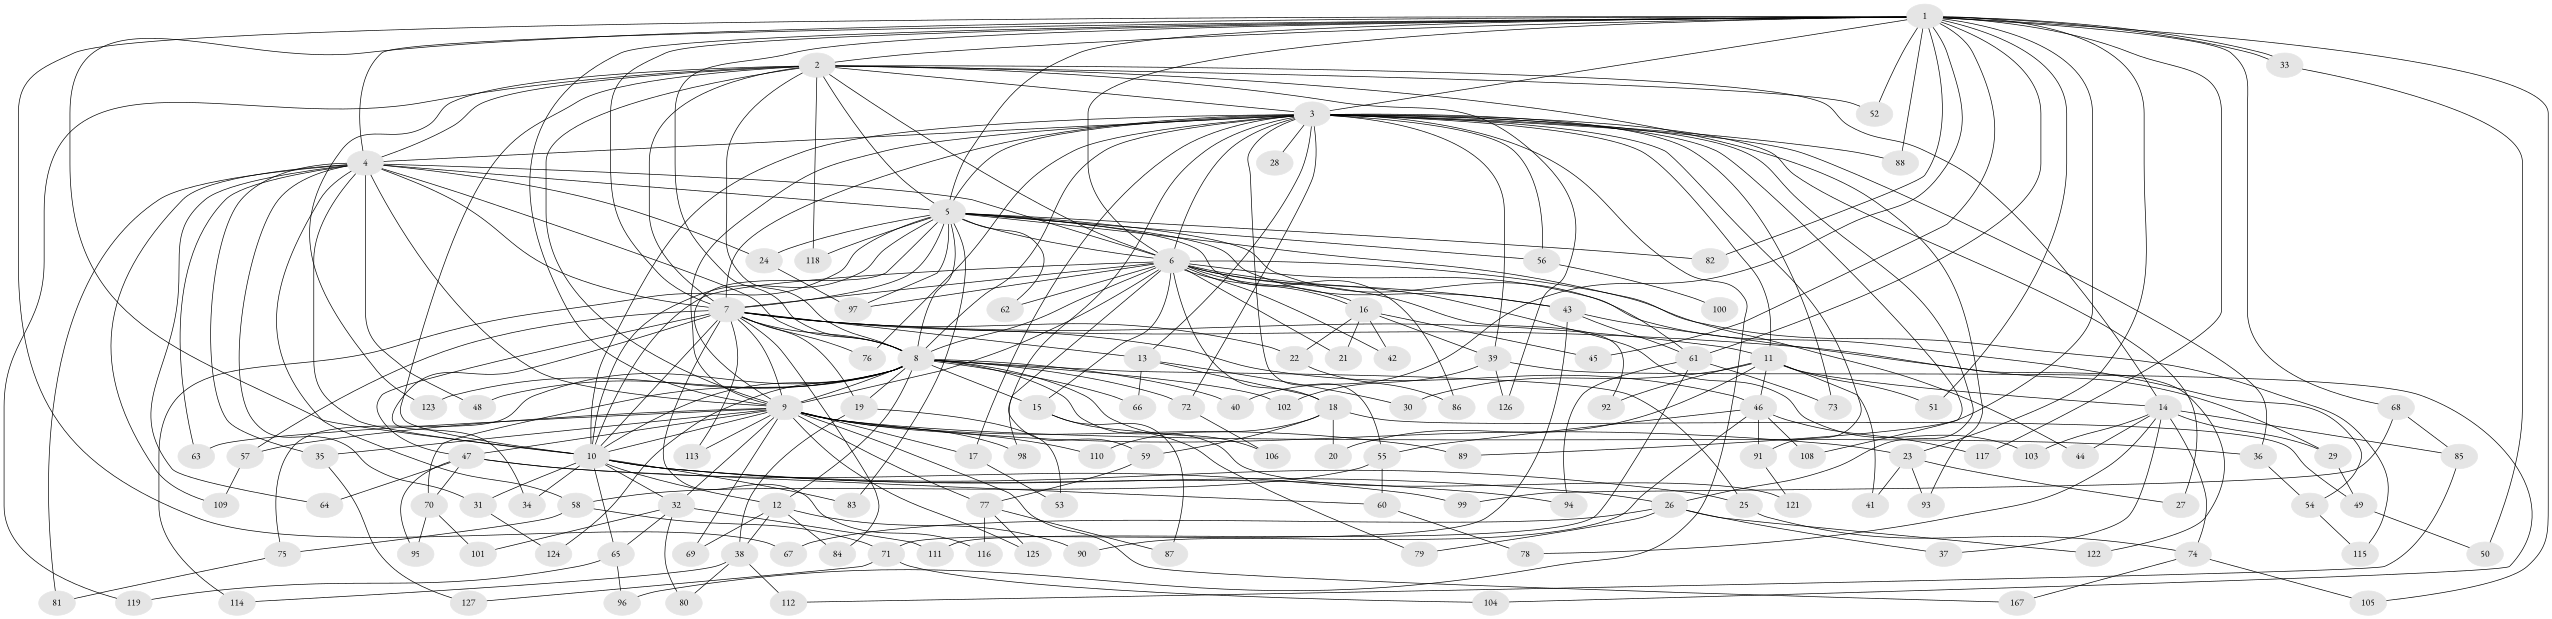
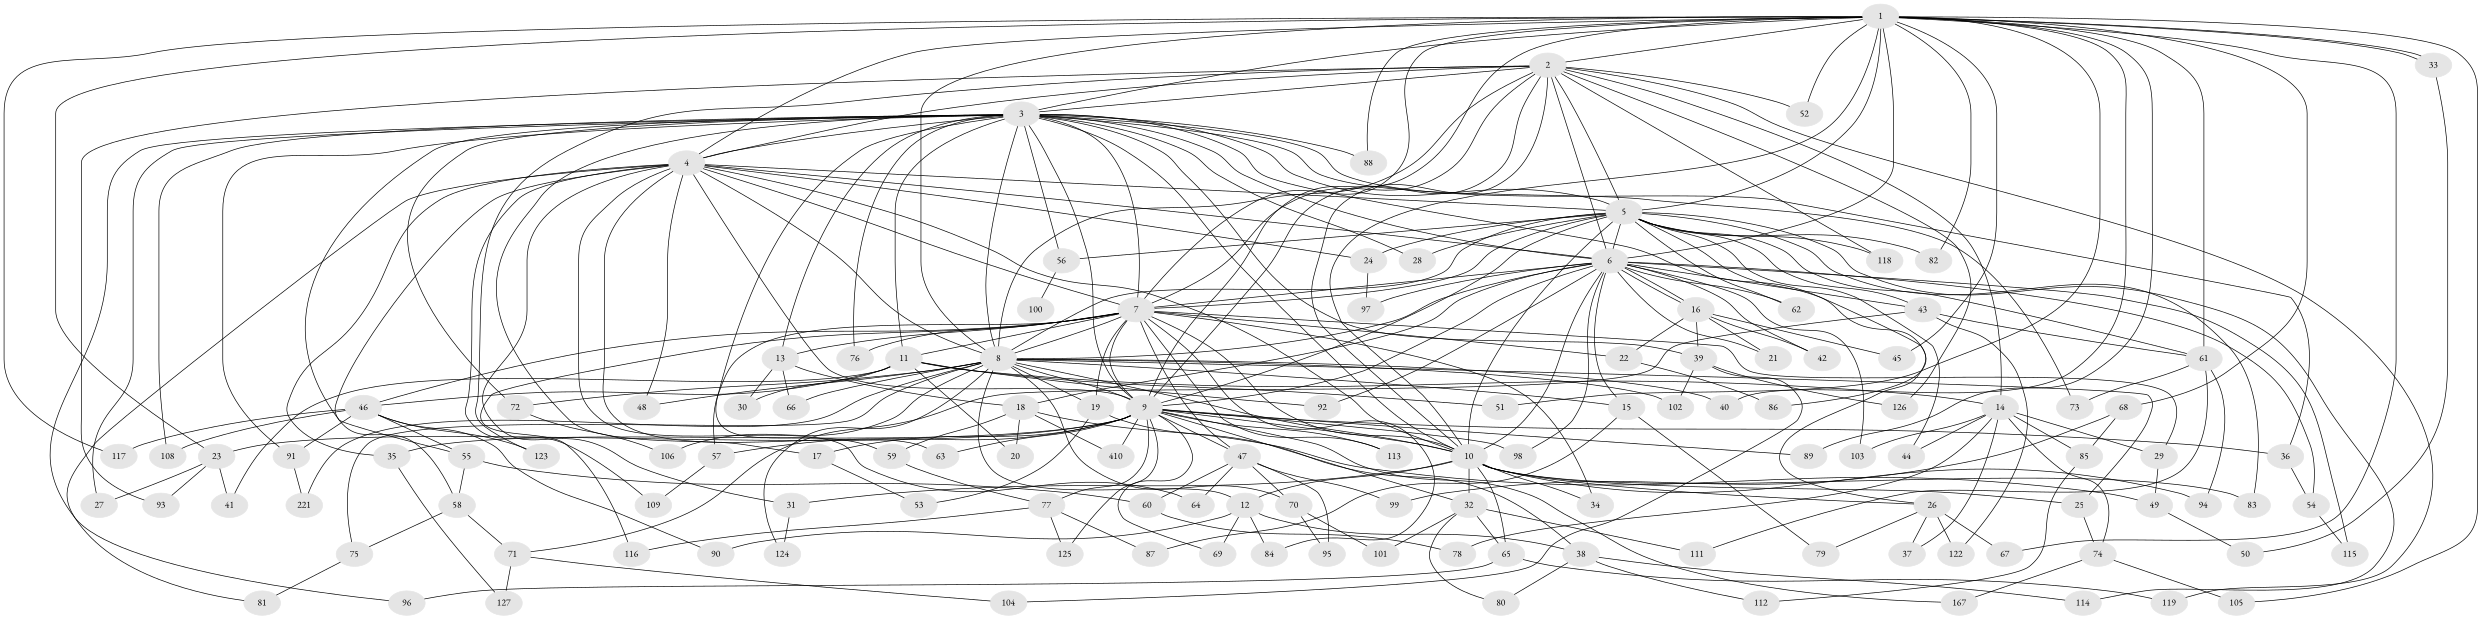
(926, 278) -> (1540, 226)
(580, 378) -> (452, 432)
(1097, 456) -> (1116, 456)
(1793, 505) -> (304, 505)
